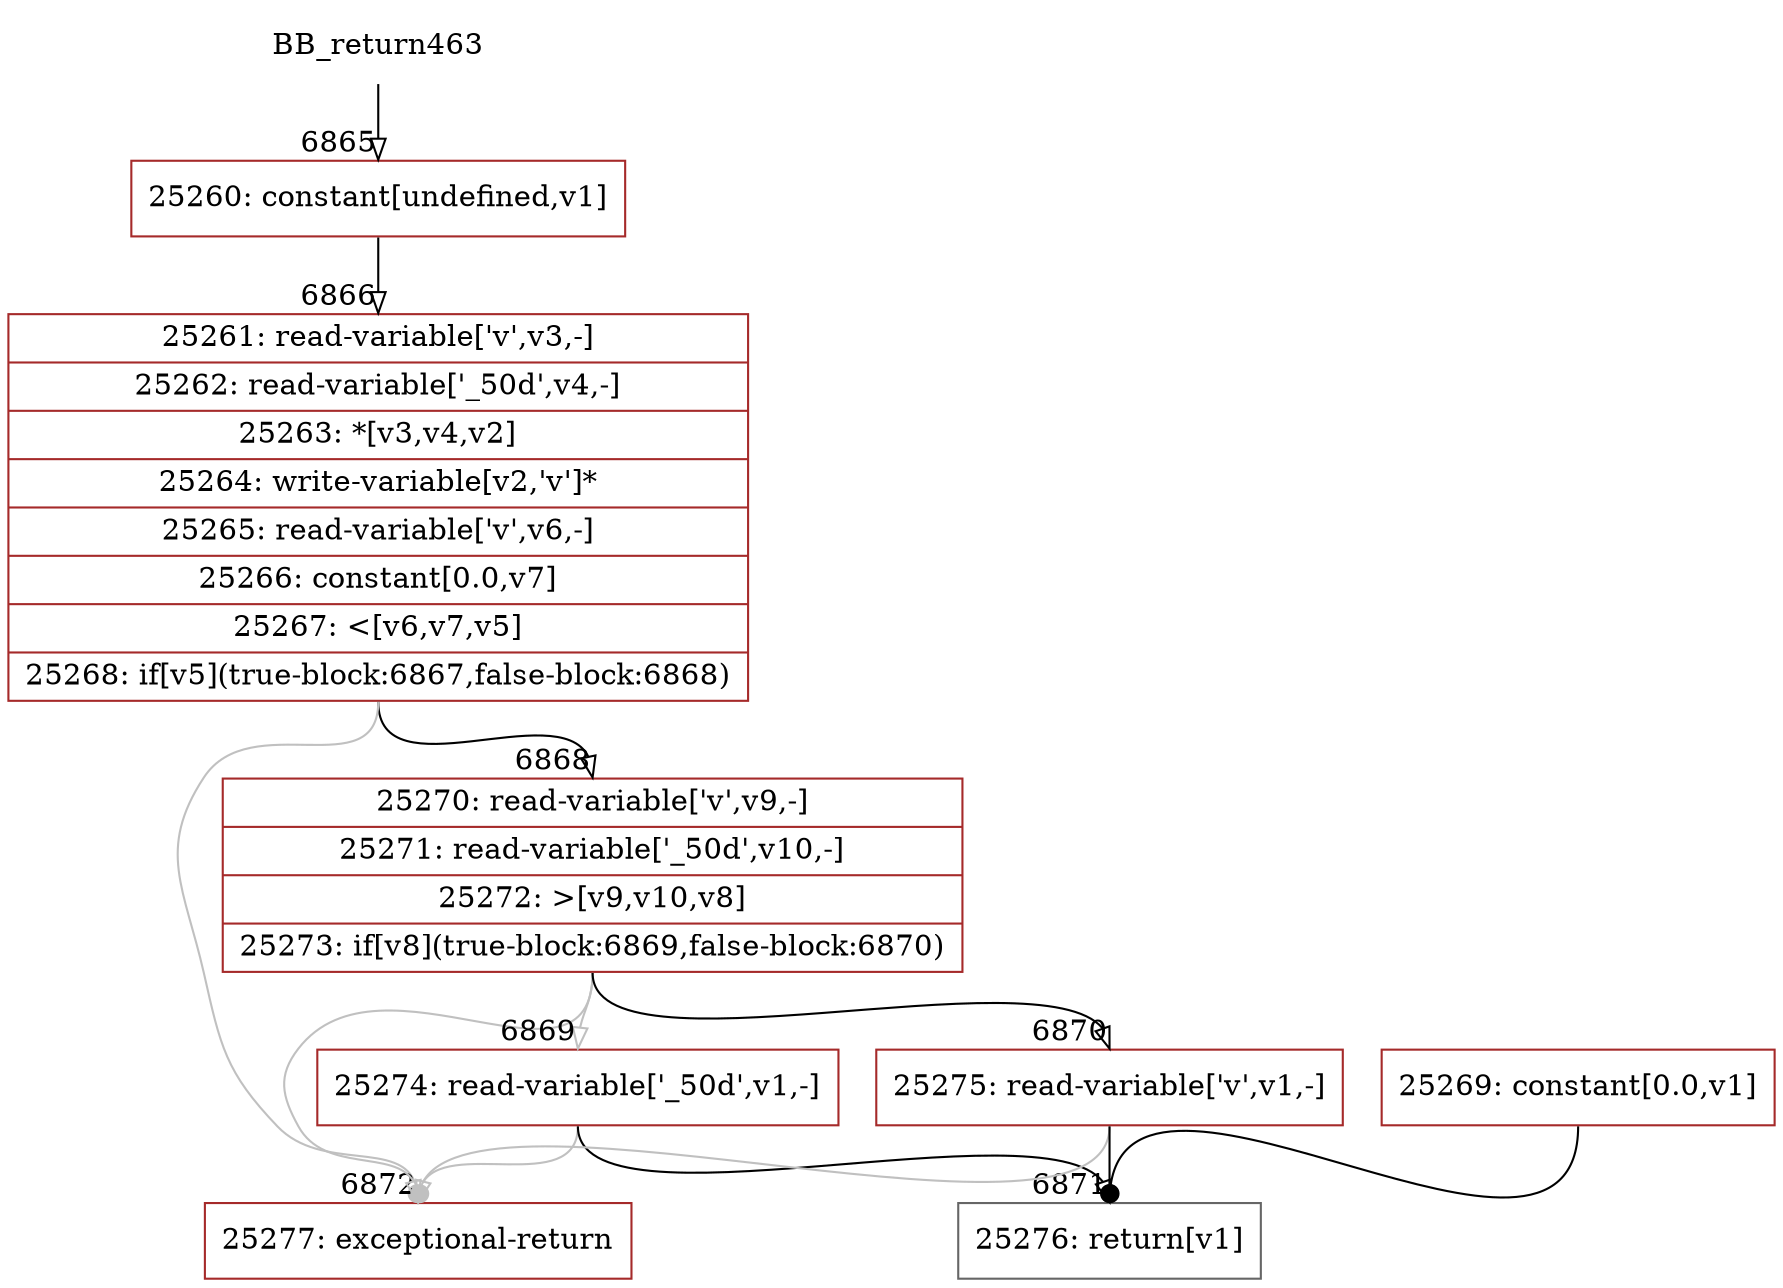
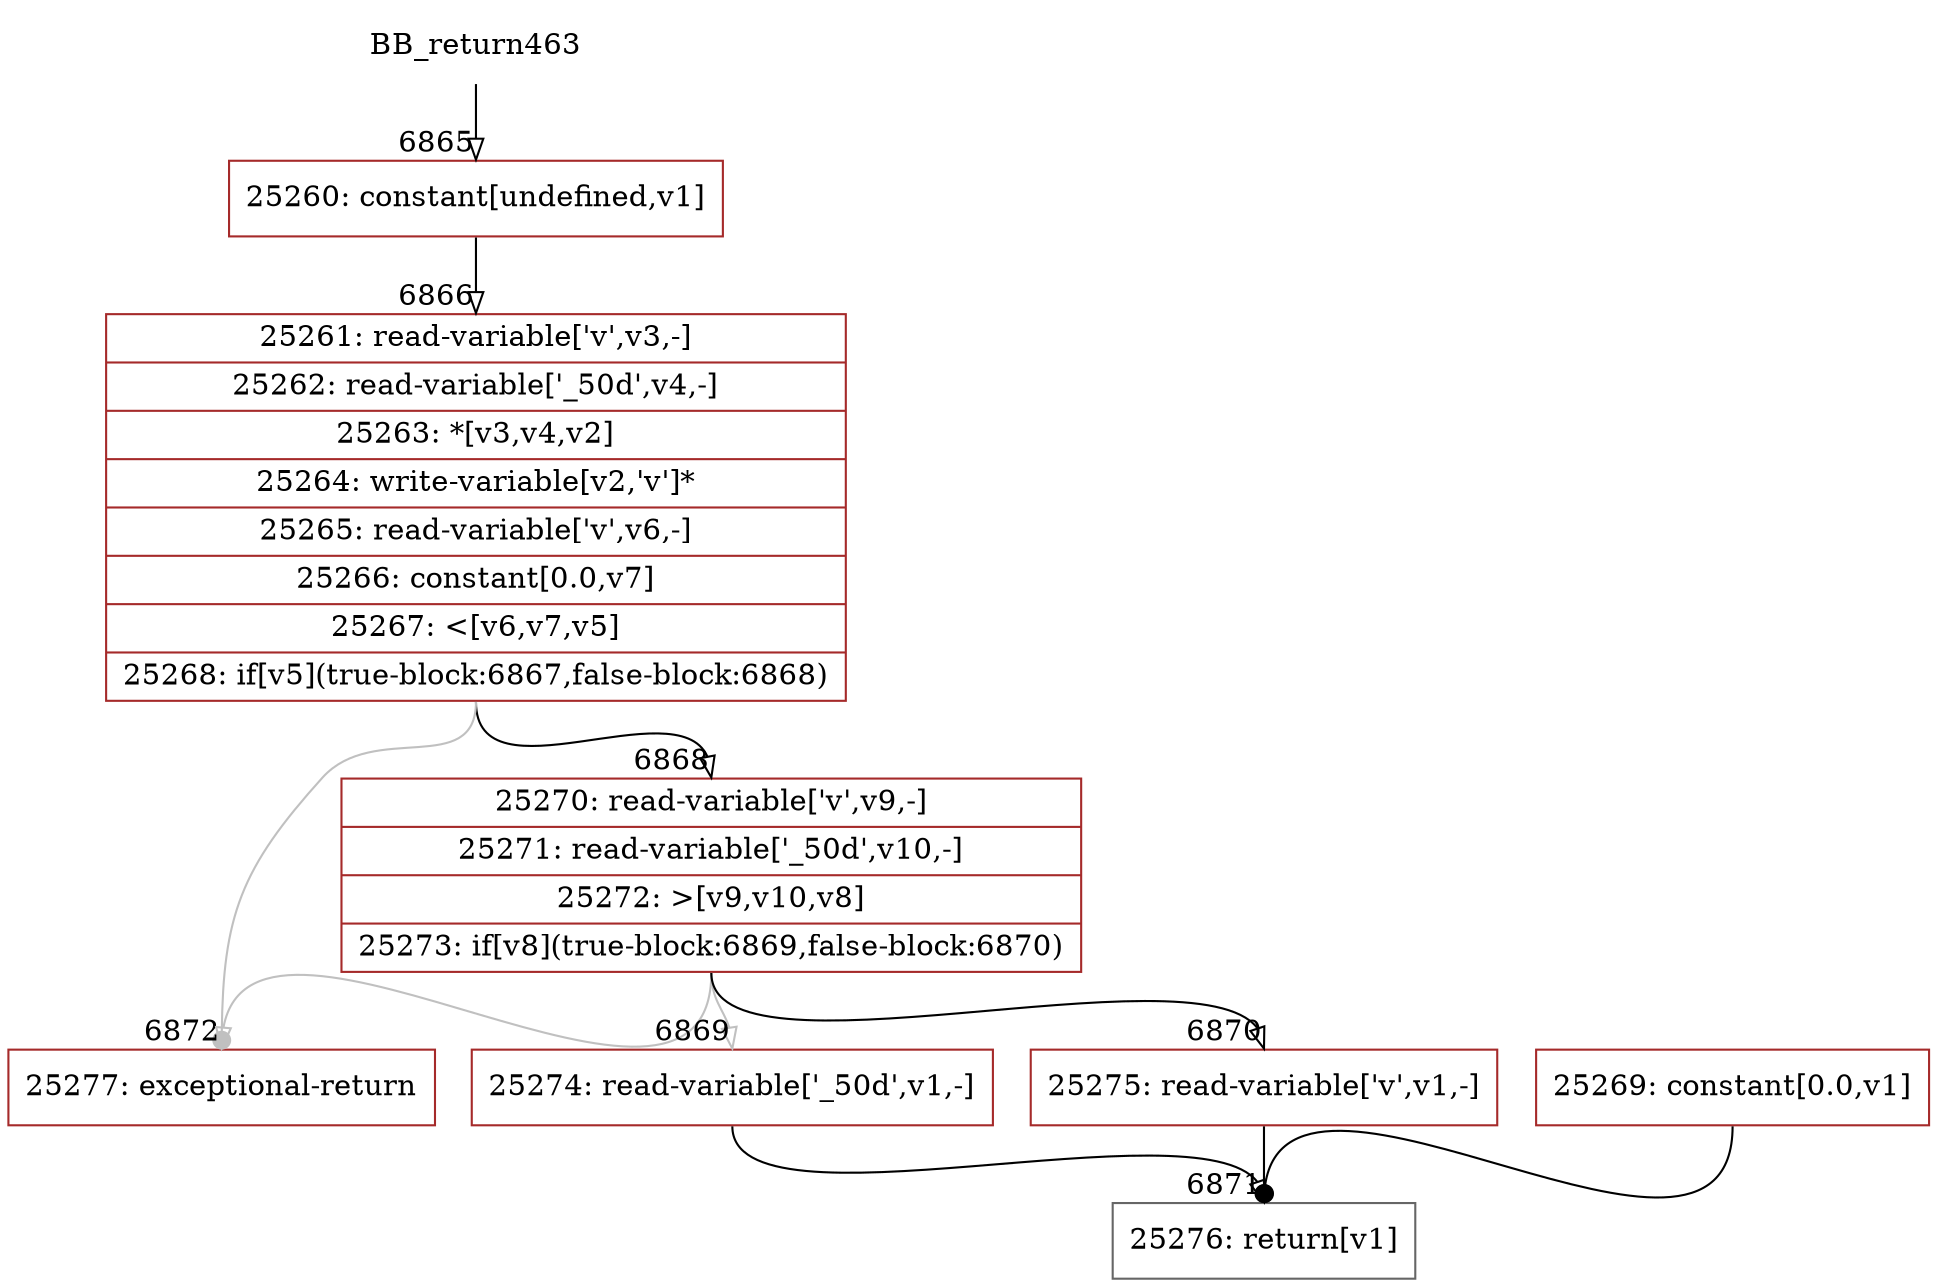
(702, 1158) -> none
(507, 1164) -> none
